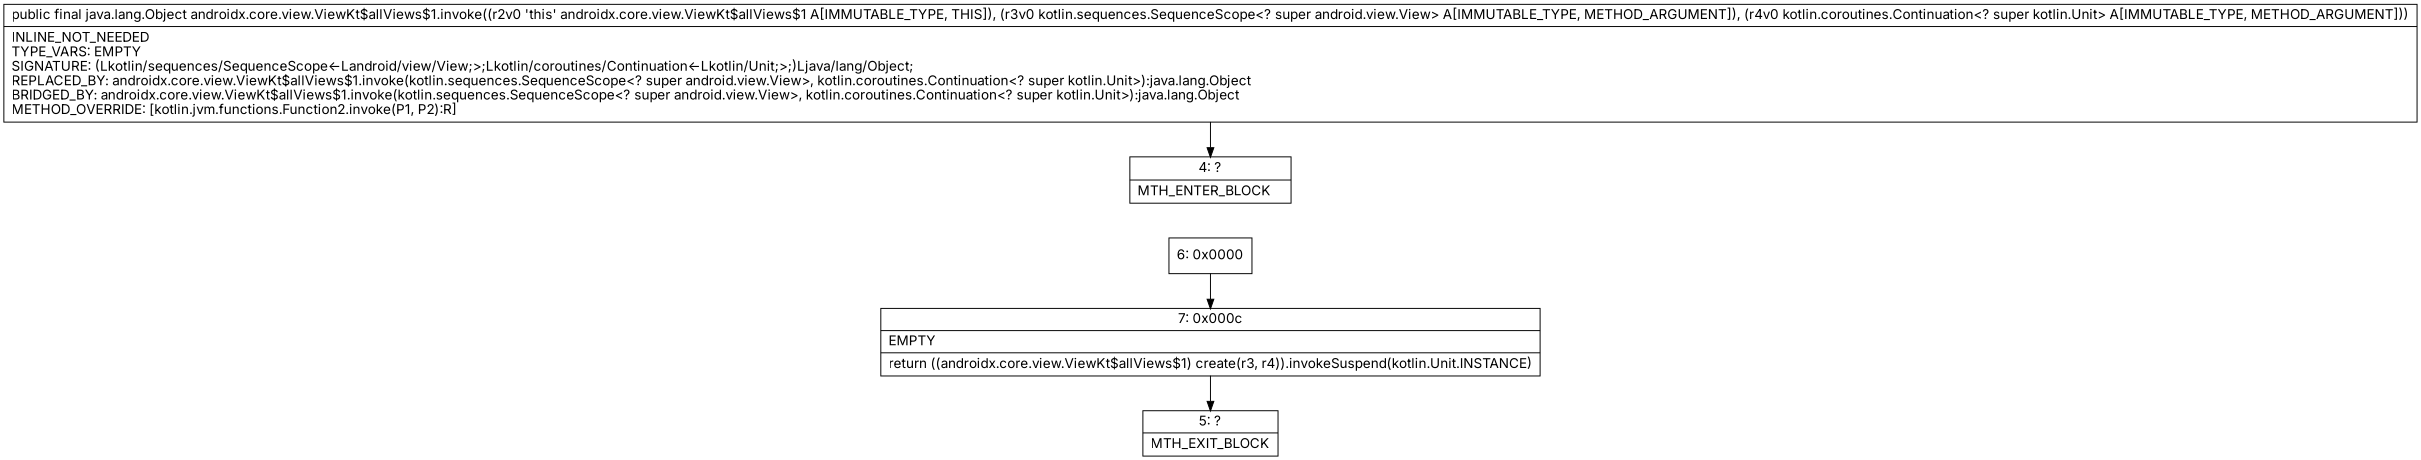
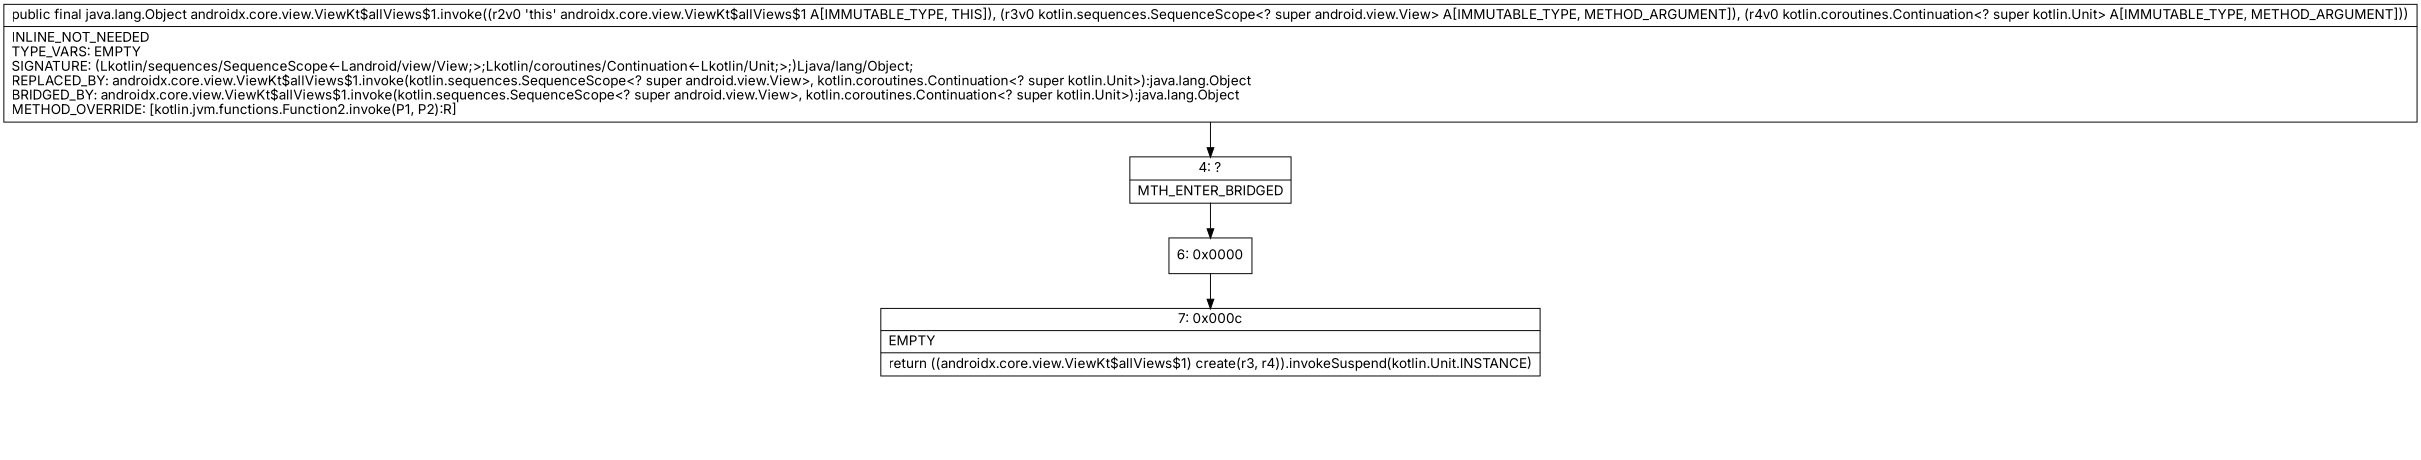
(1205, 191) -> (1210, 191)
none -> (1210, 216)
(1210, 433) -> none
